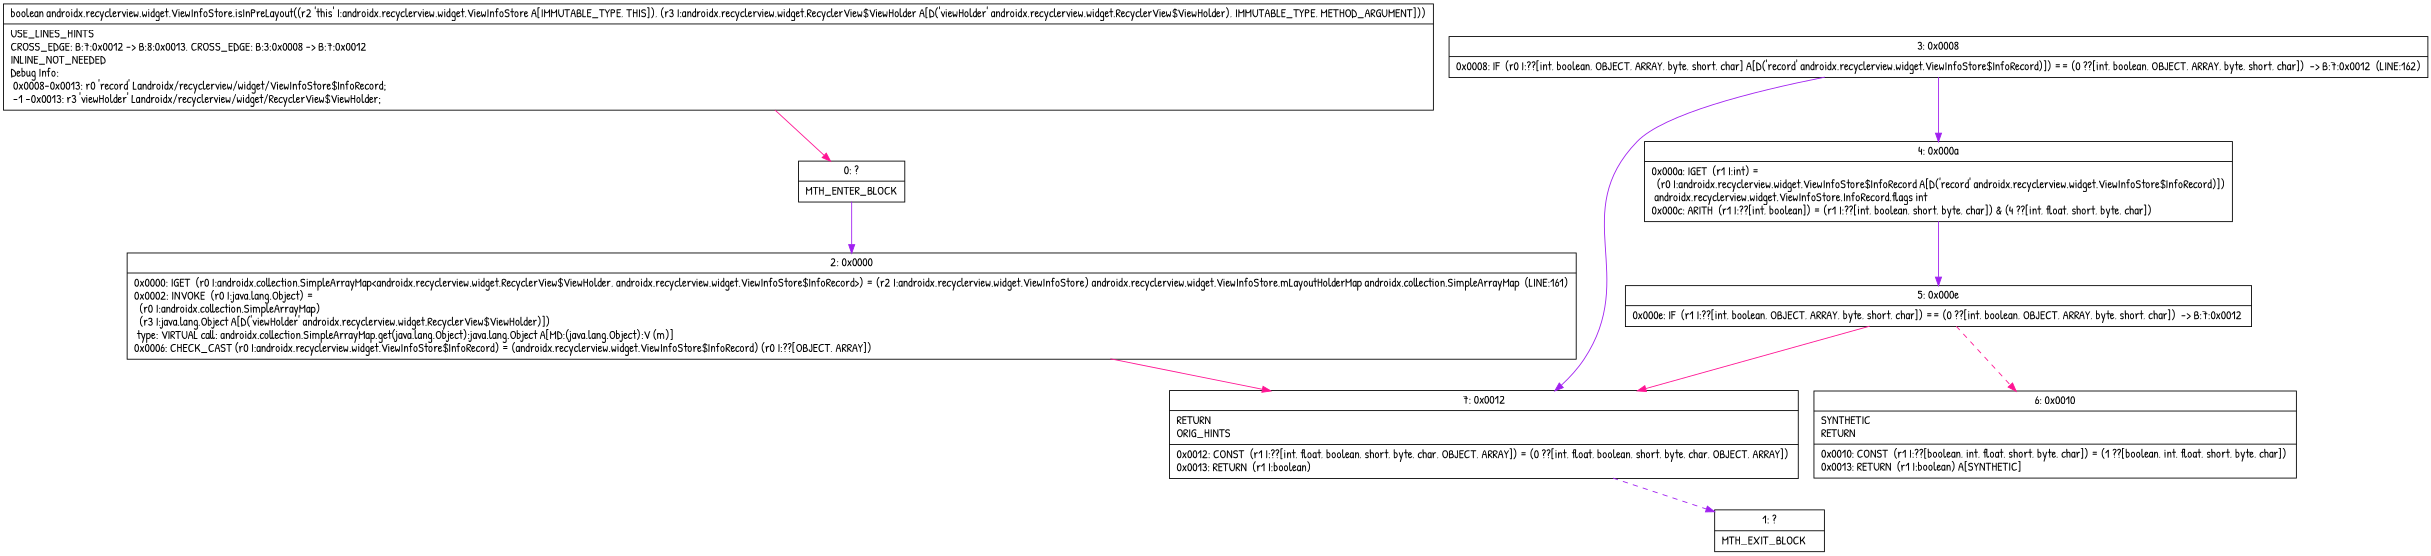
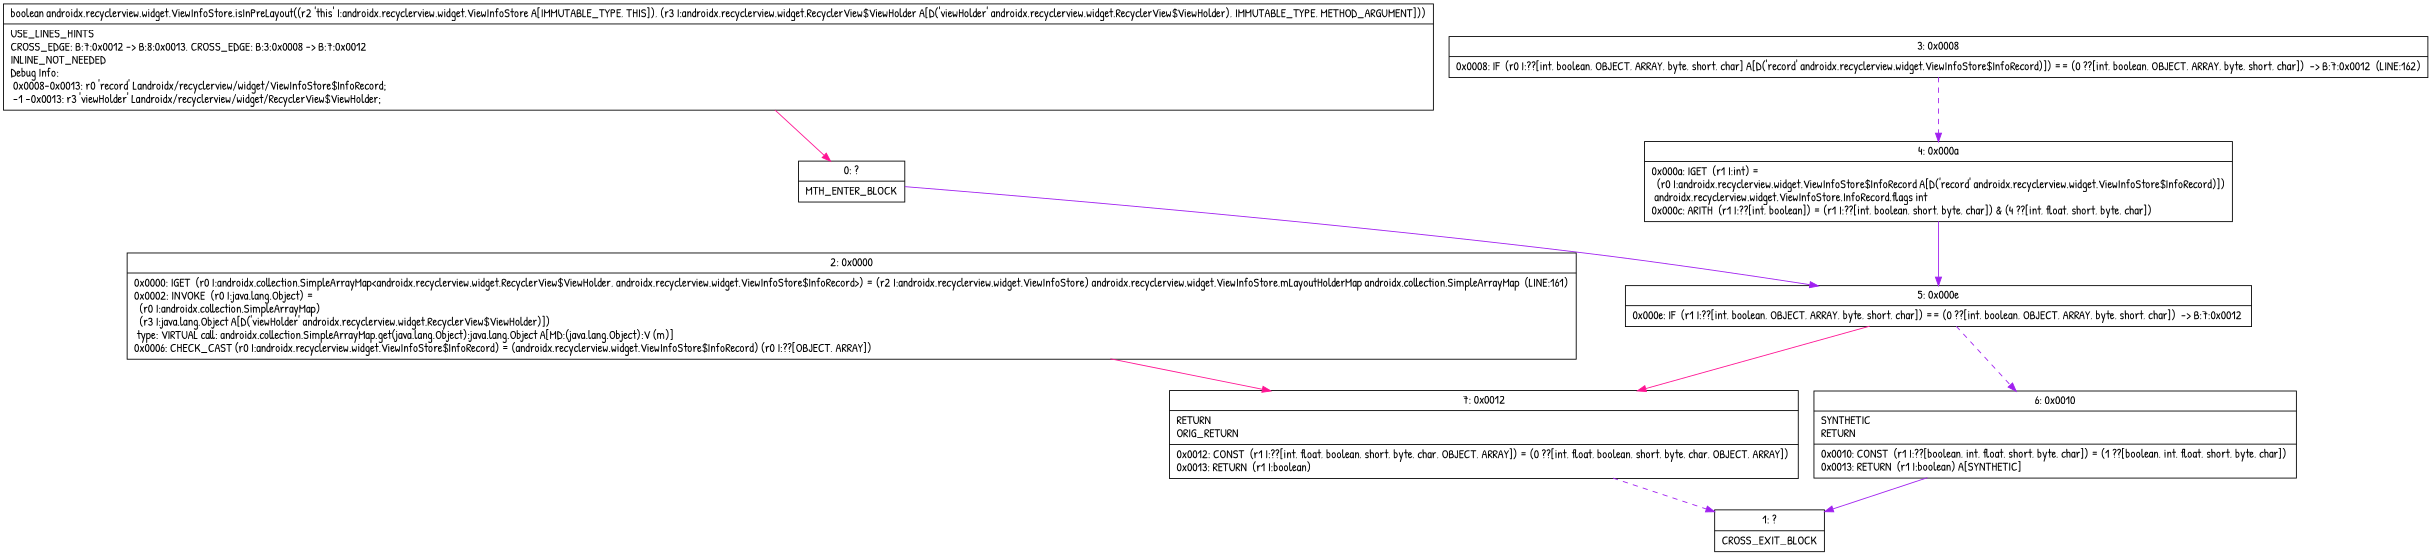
(1938, 105) -> (1938, 105)
(1618, 168) -> none
(852, 223) -> (1358, 228)
(1983, 356) -> (1983, 356)
(1204, 434) -> (1208, 434)
none -> (1880, 493)
(1764, 541) -> (1770, 541)
